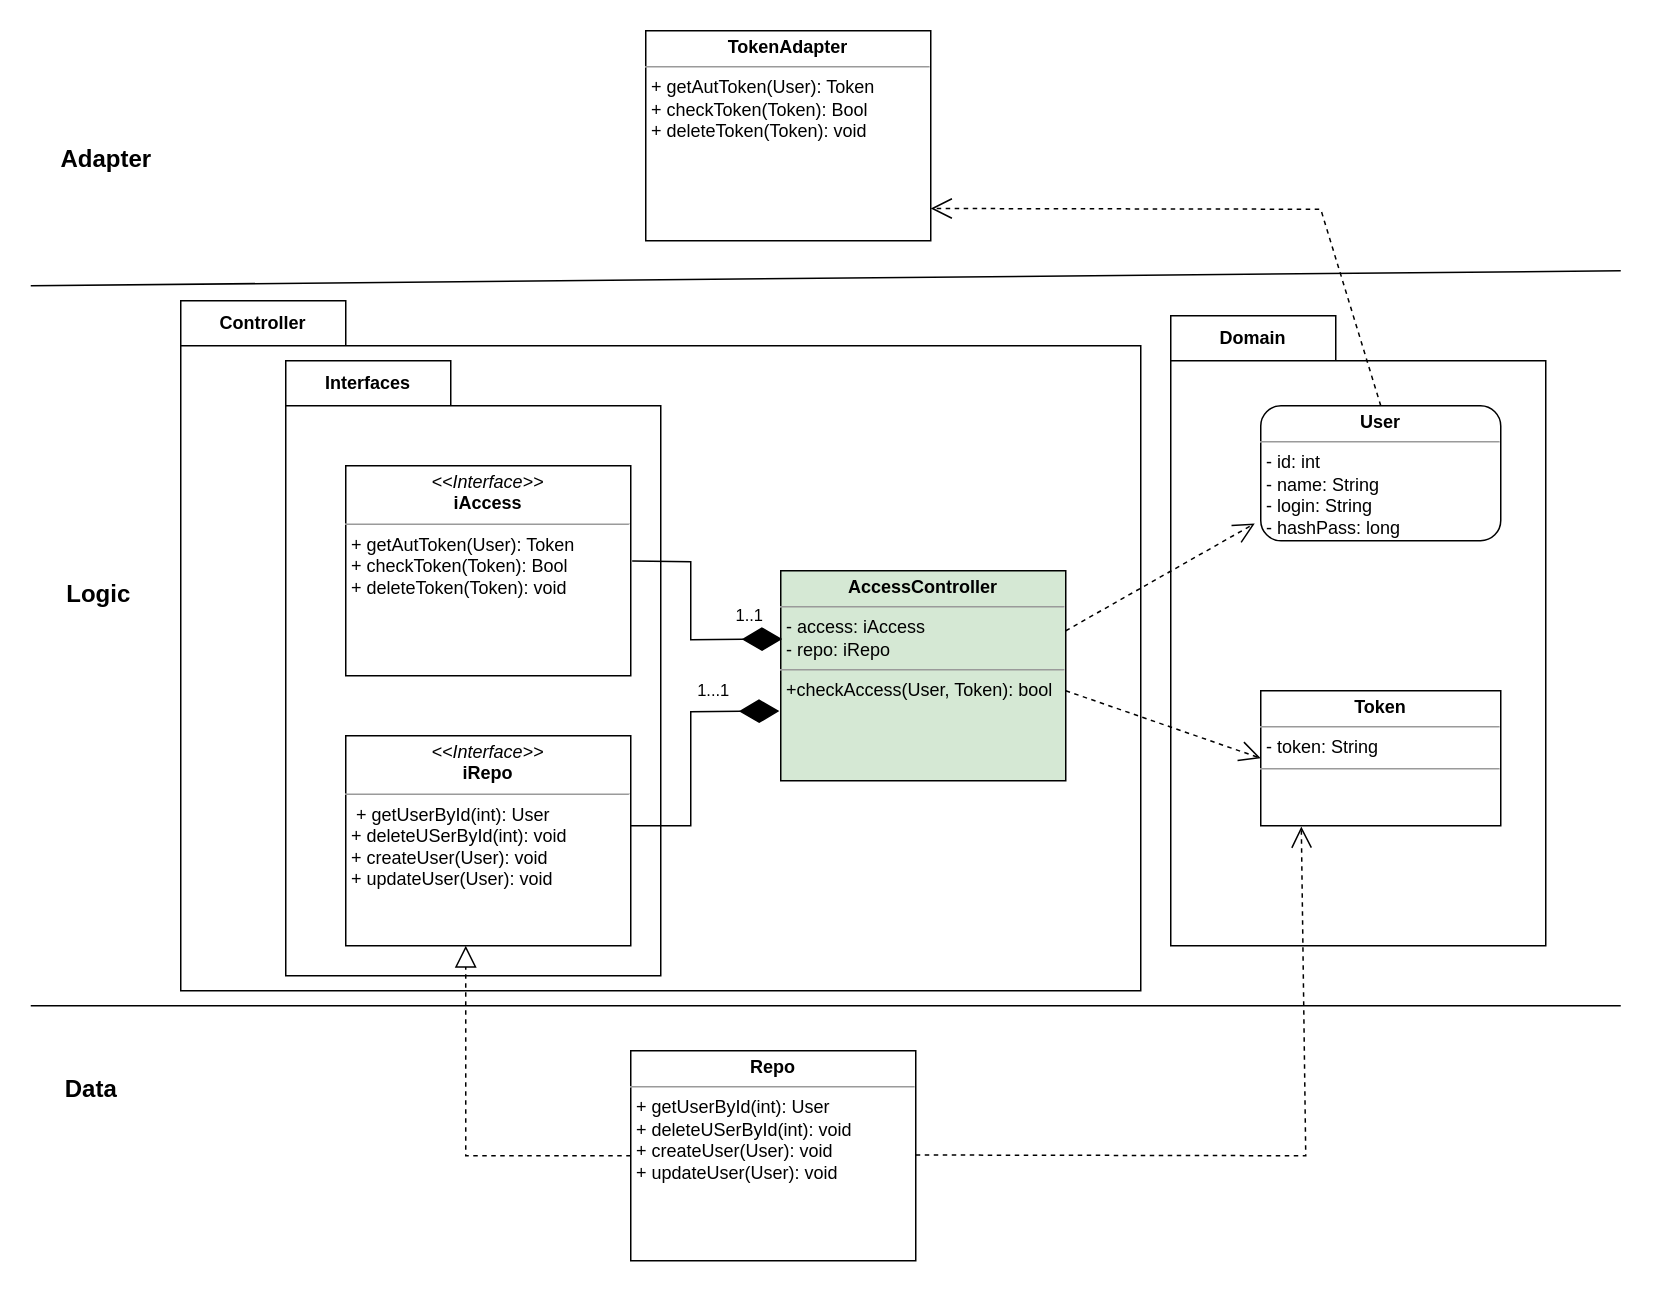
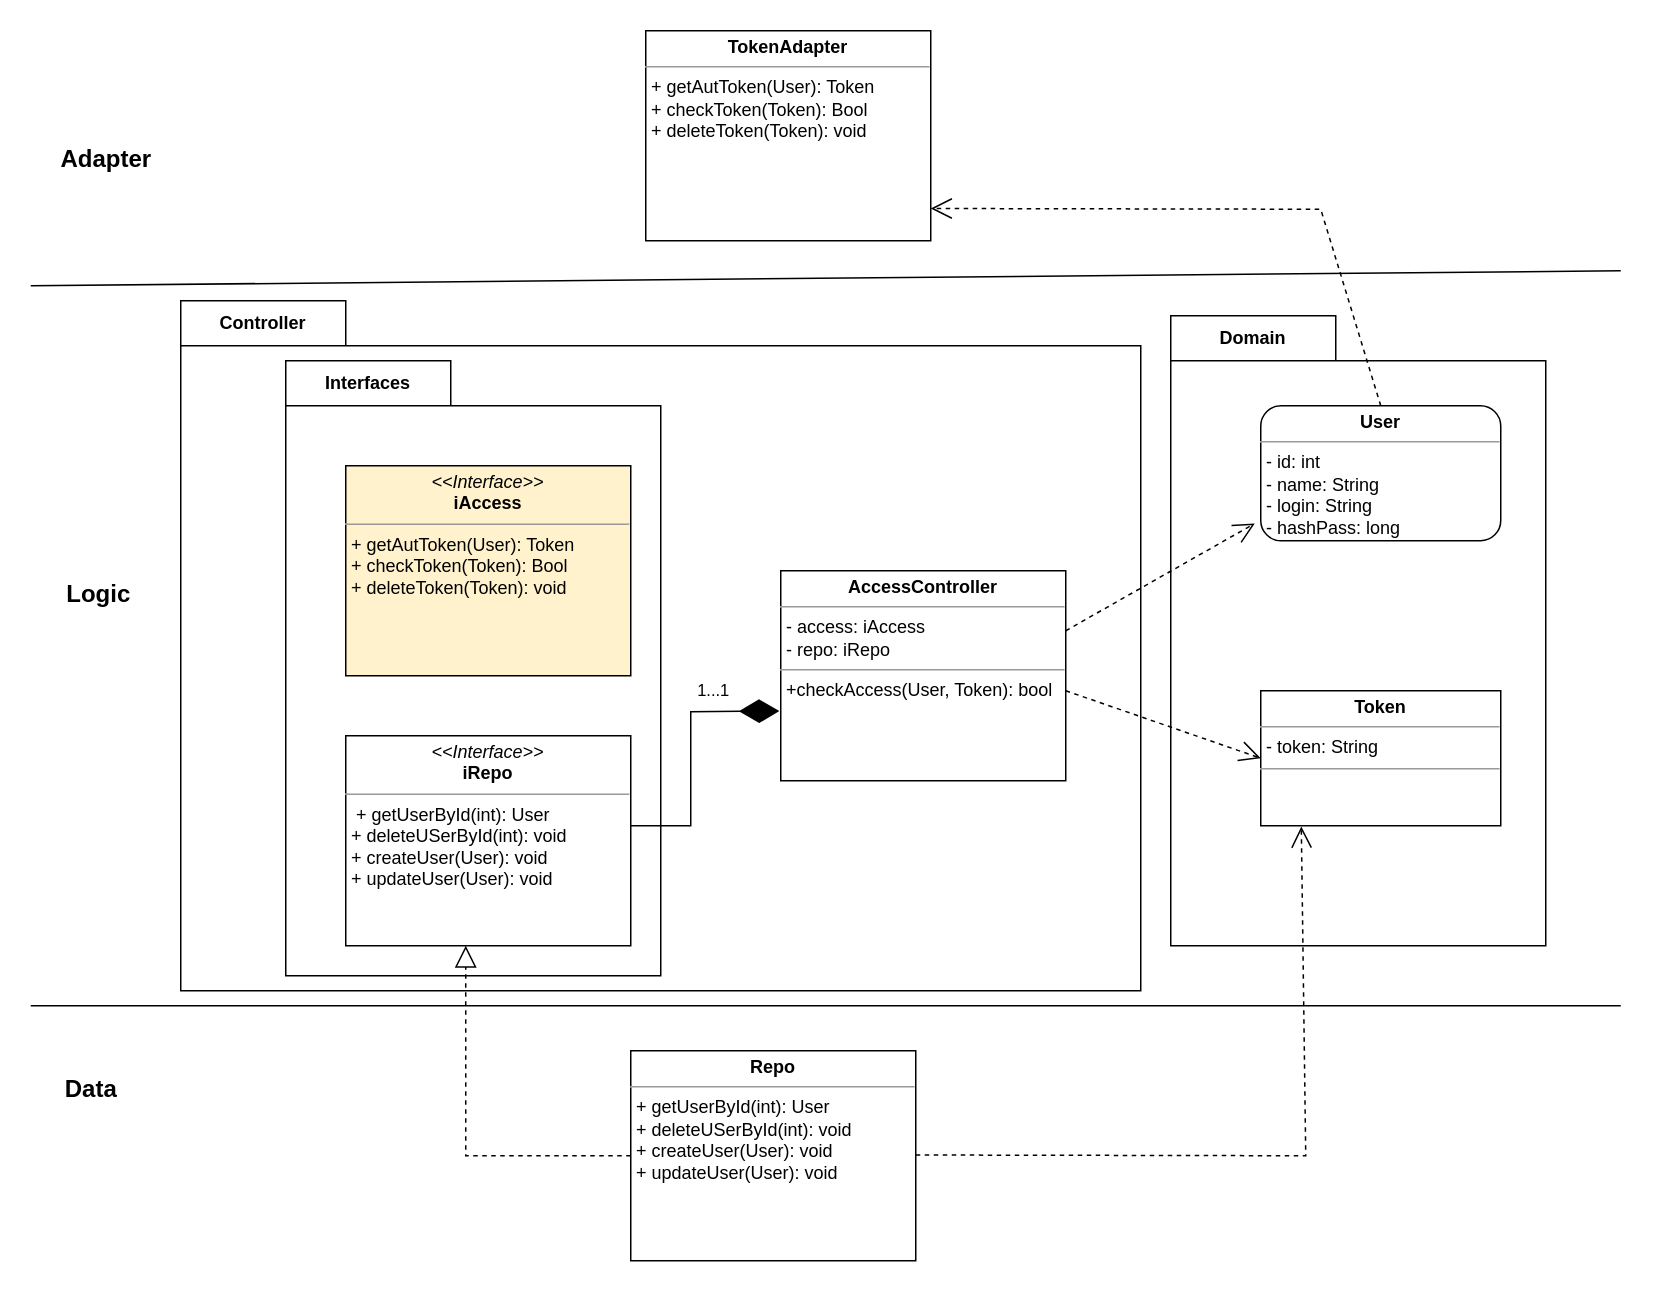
(488, 571) -> (488, 571)
(691, 598) -> none
(923, 676) -> (923, 676)
